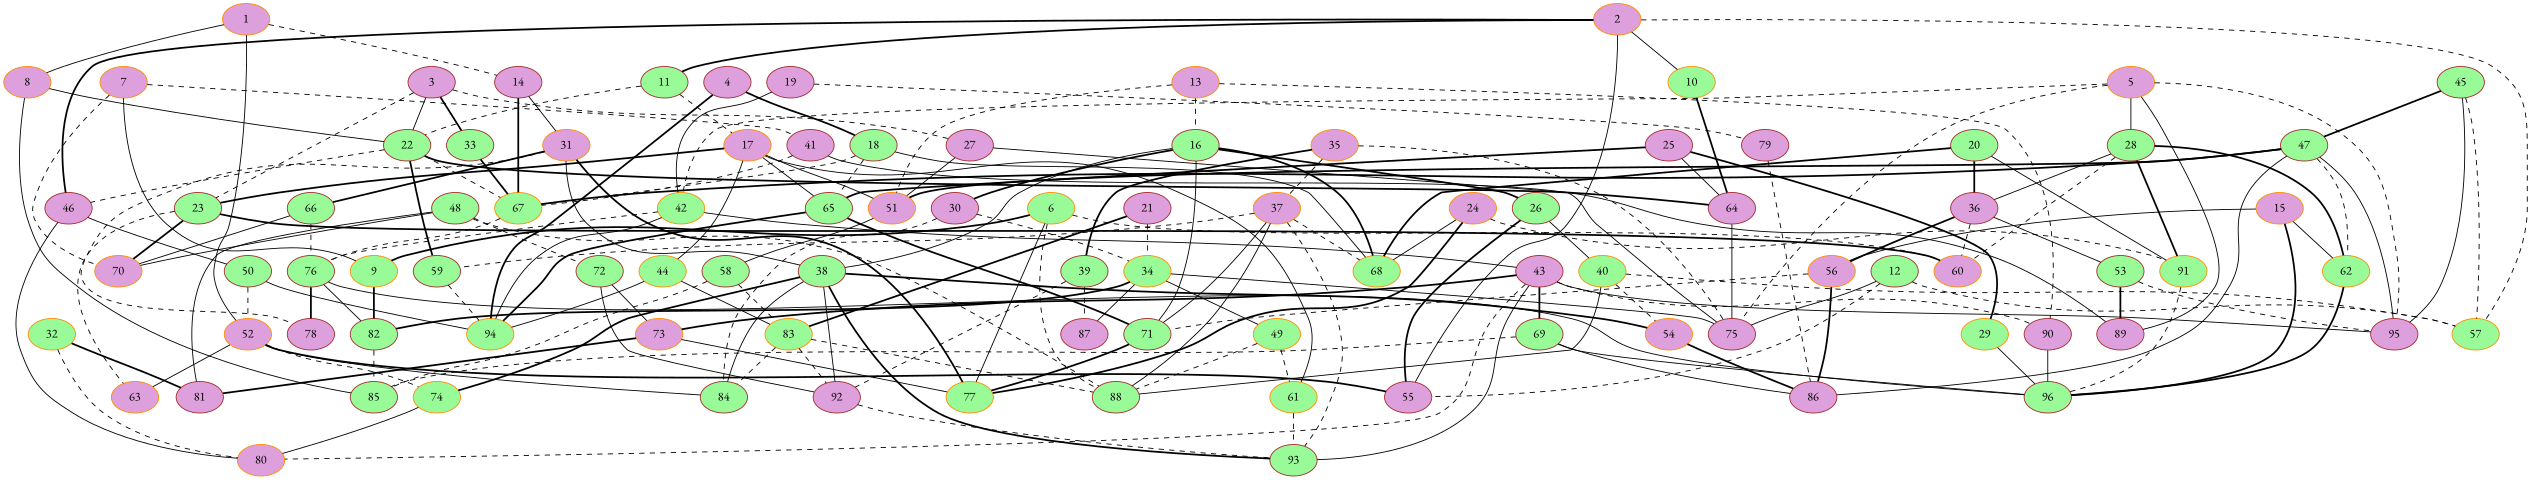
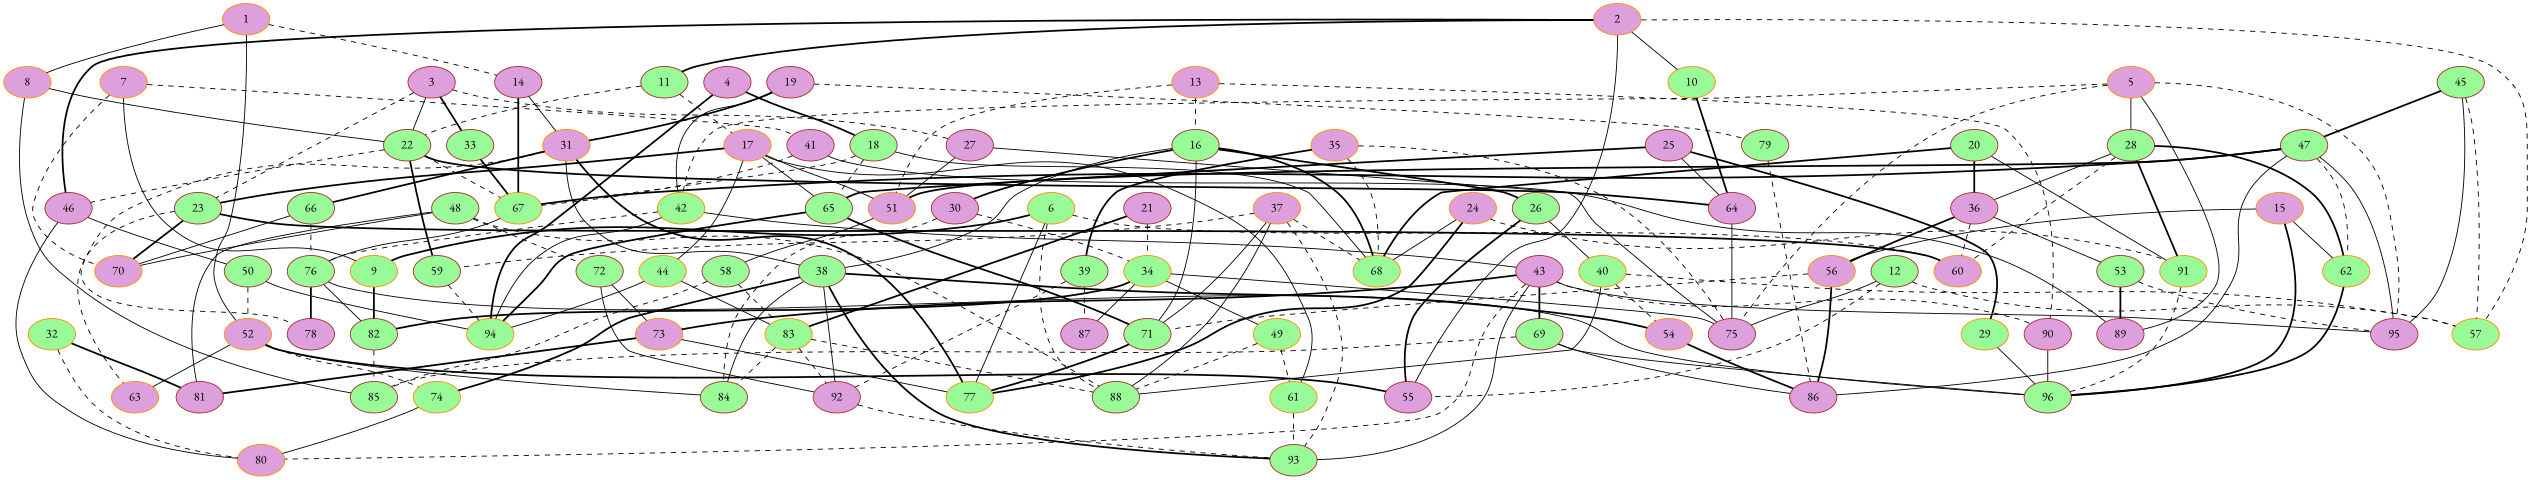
none -> (663, 125)
(1765, 145) -> (1765, 145)
(1306, 177) -> (1374, 203)
(415, 240) -> (415, 240)
